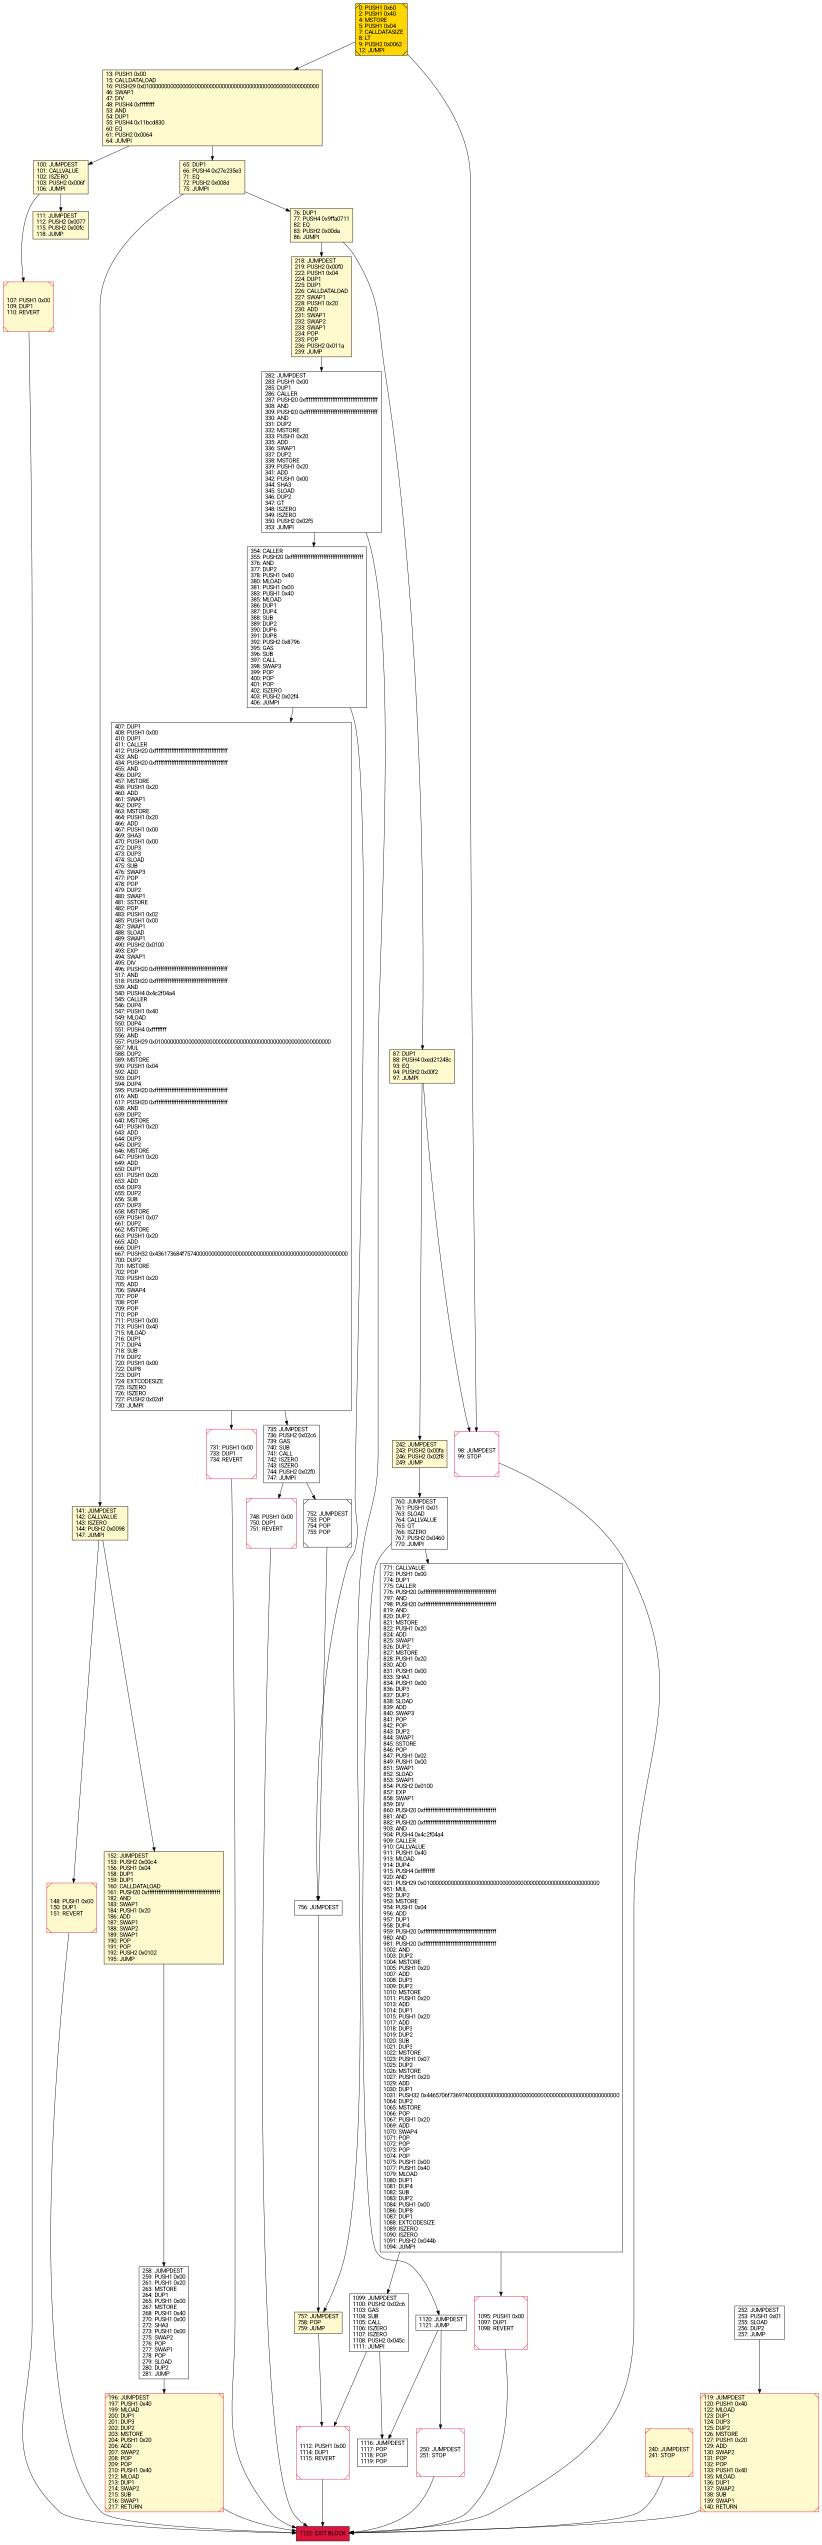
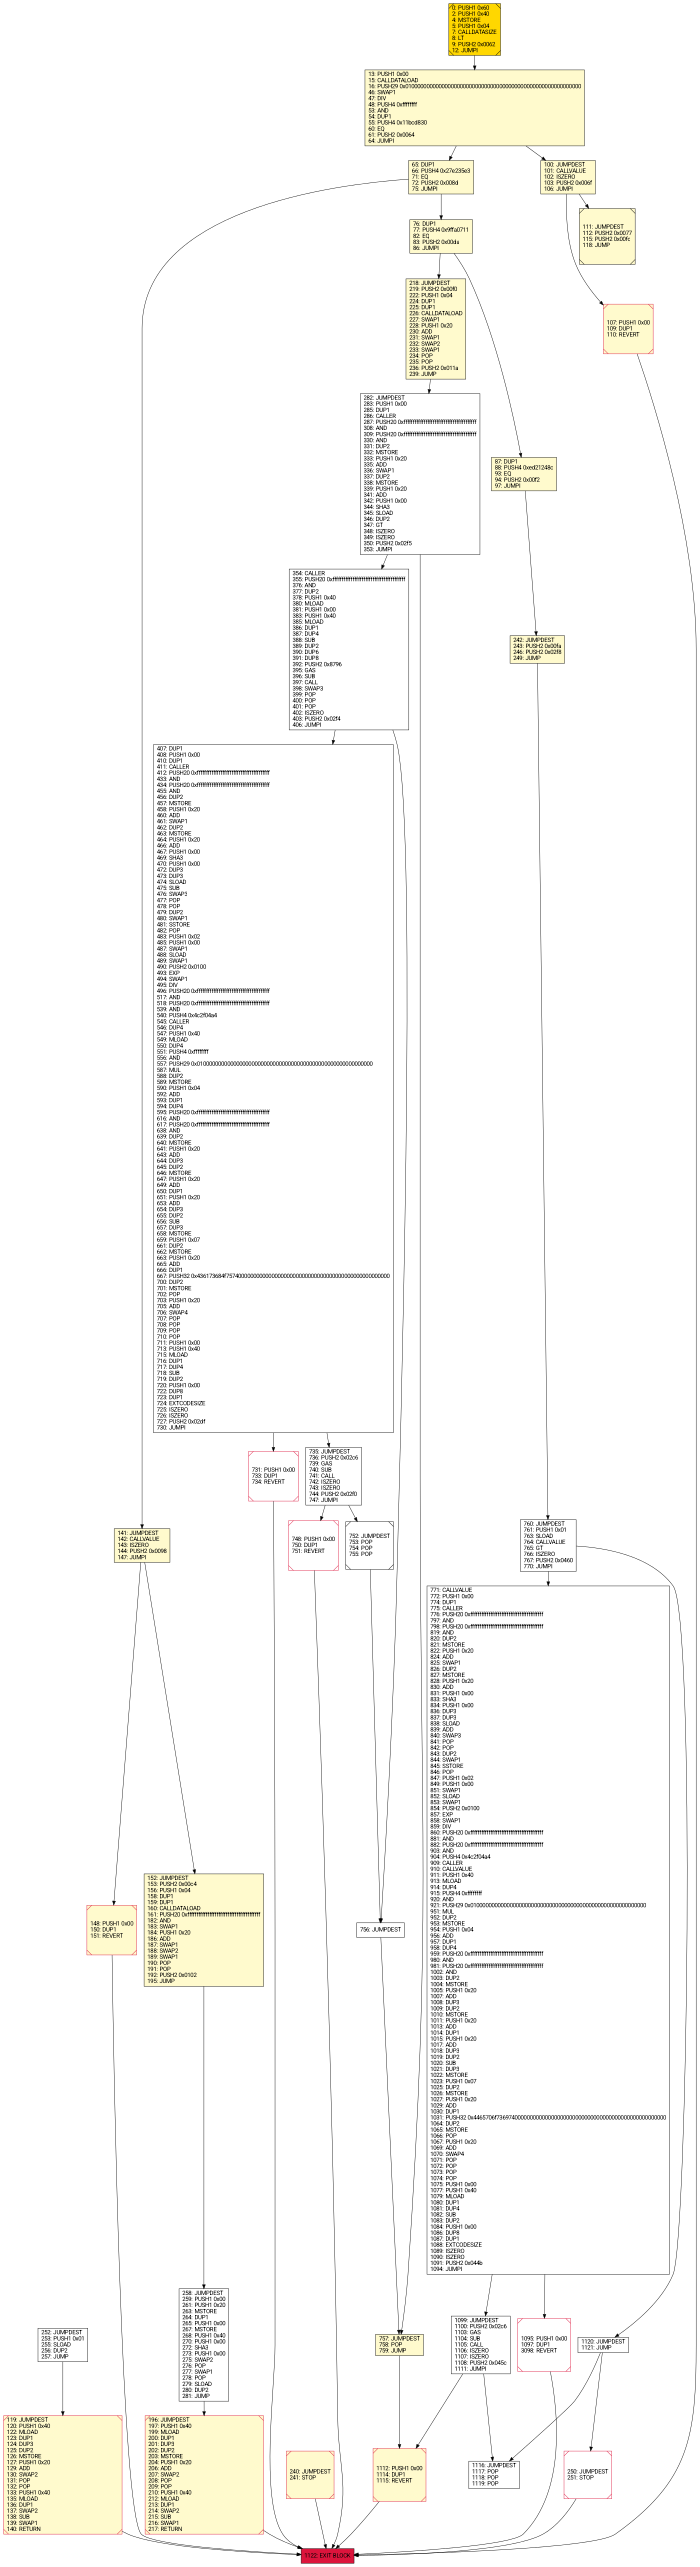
(61, 225) -> (607, 236)
(477, 1454) -> none
(501, 2323) -> (544, 2345)
(323, 2453) -> (400, 2475)
